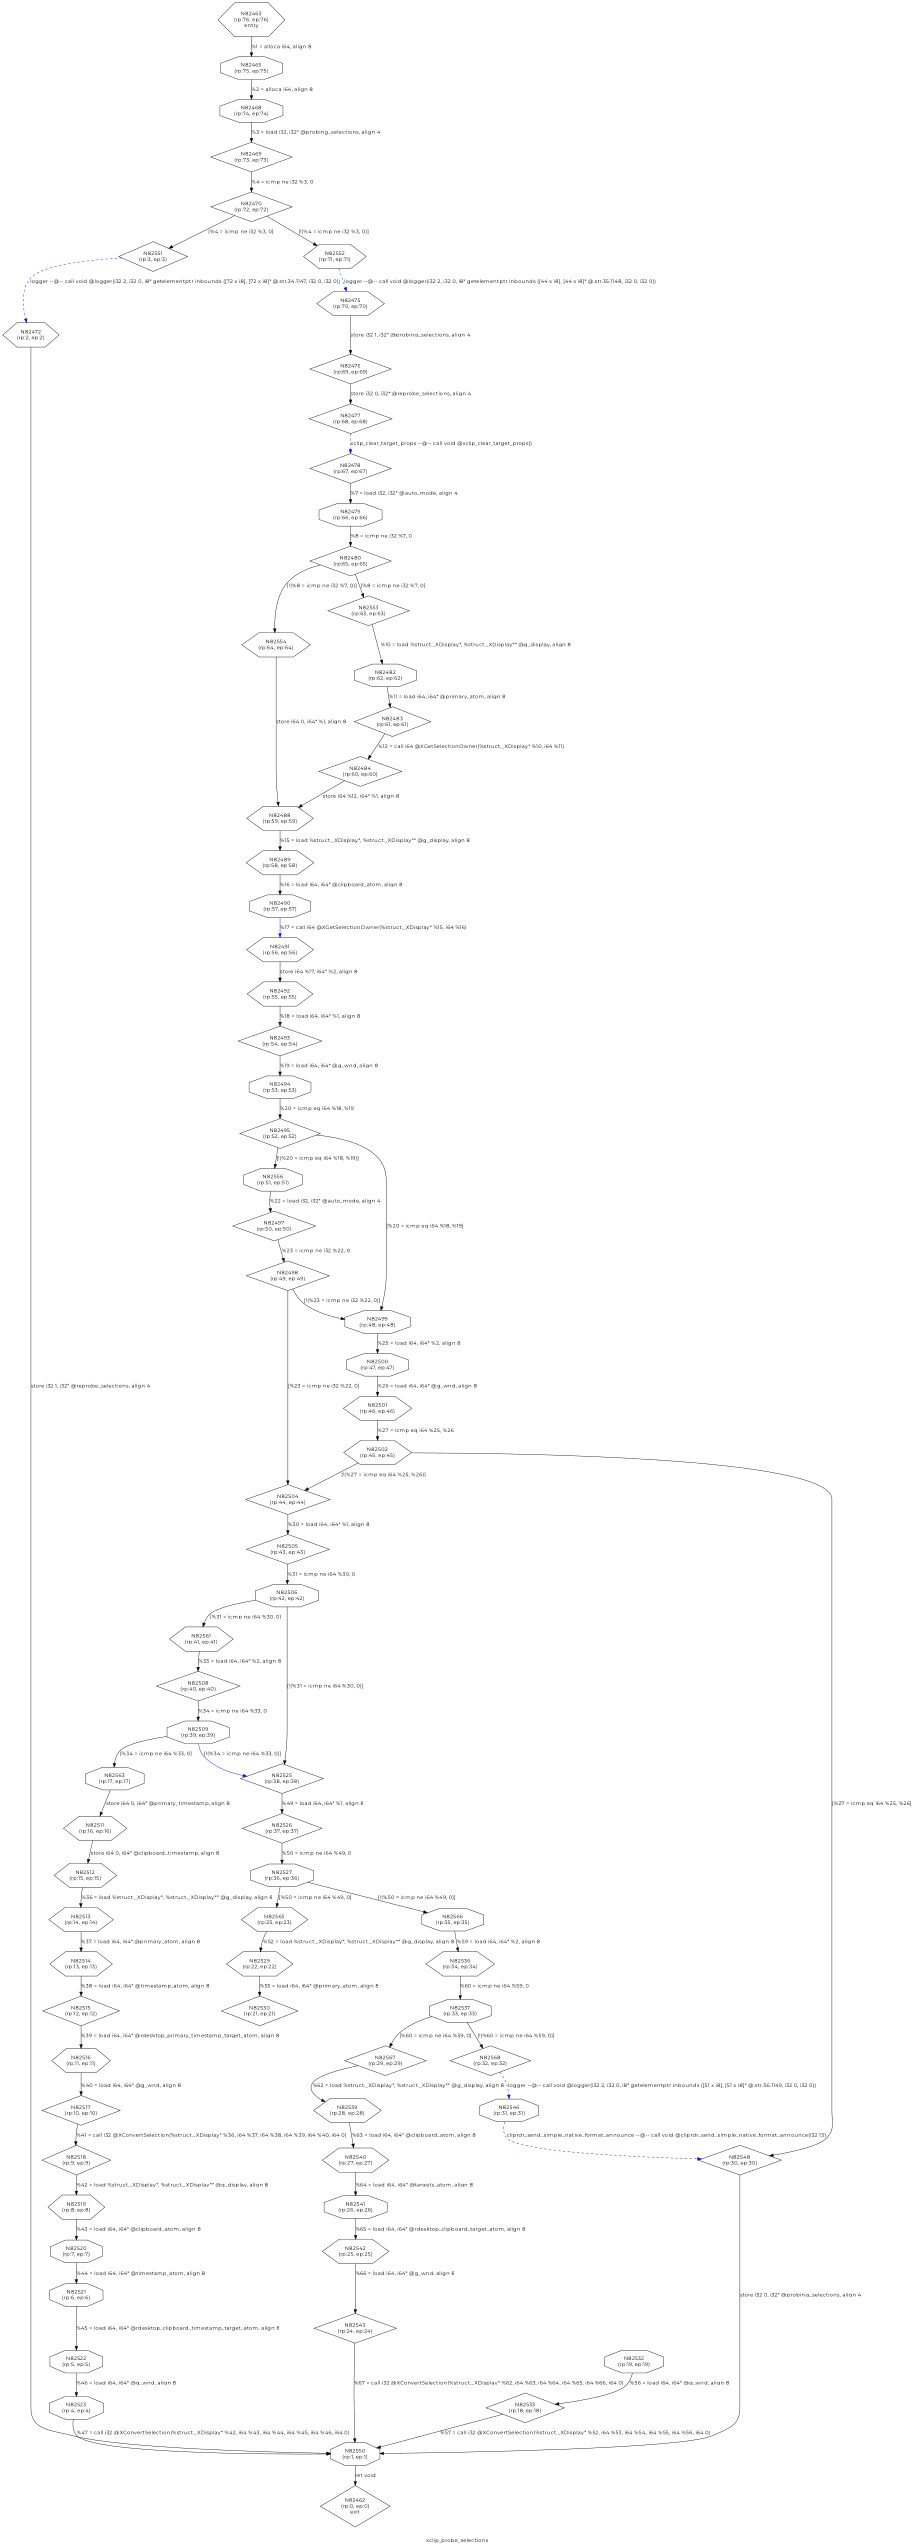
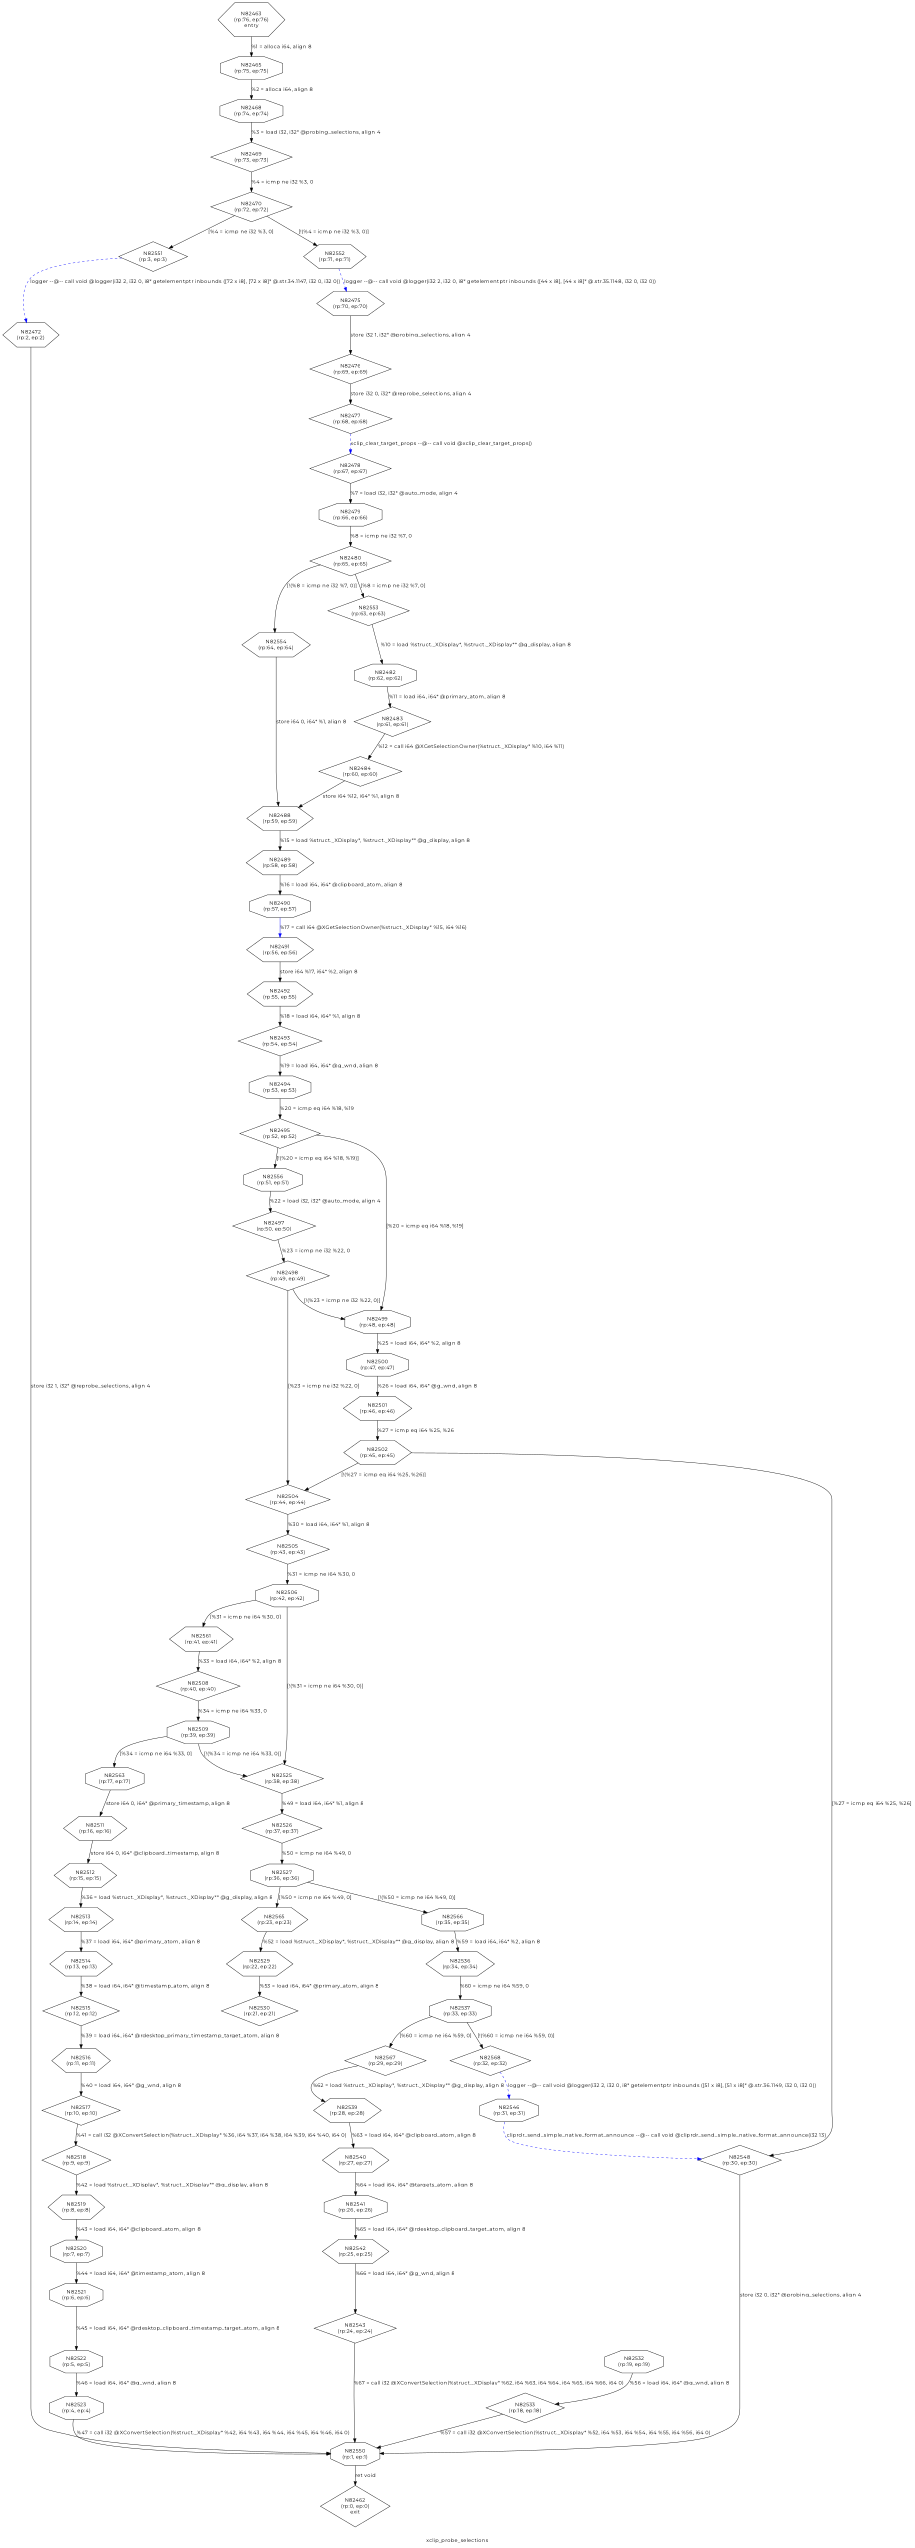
(216, 1766) -> (216, 1766)
